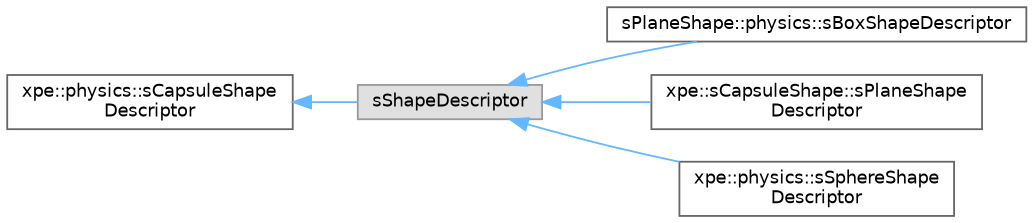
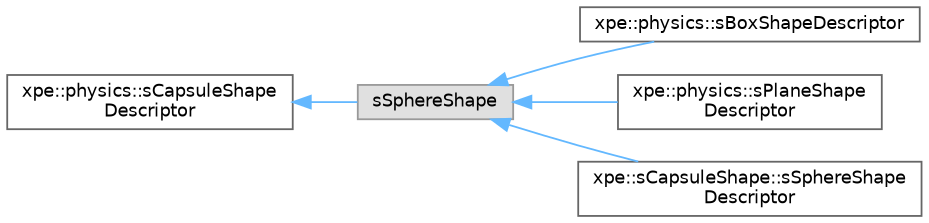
(817, 24) -> (750, 24)
(450, 102) -> (435, 102)
(817, 102) -> (750, 102)
(817, 189) -> (750, 189)
